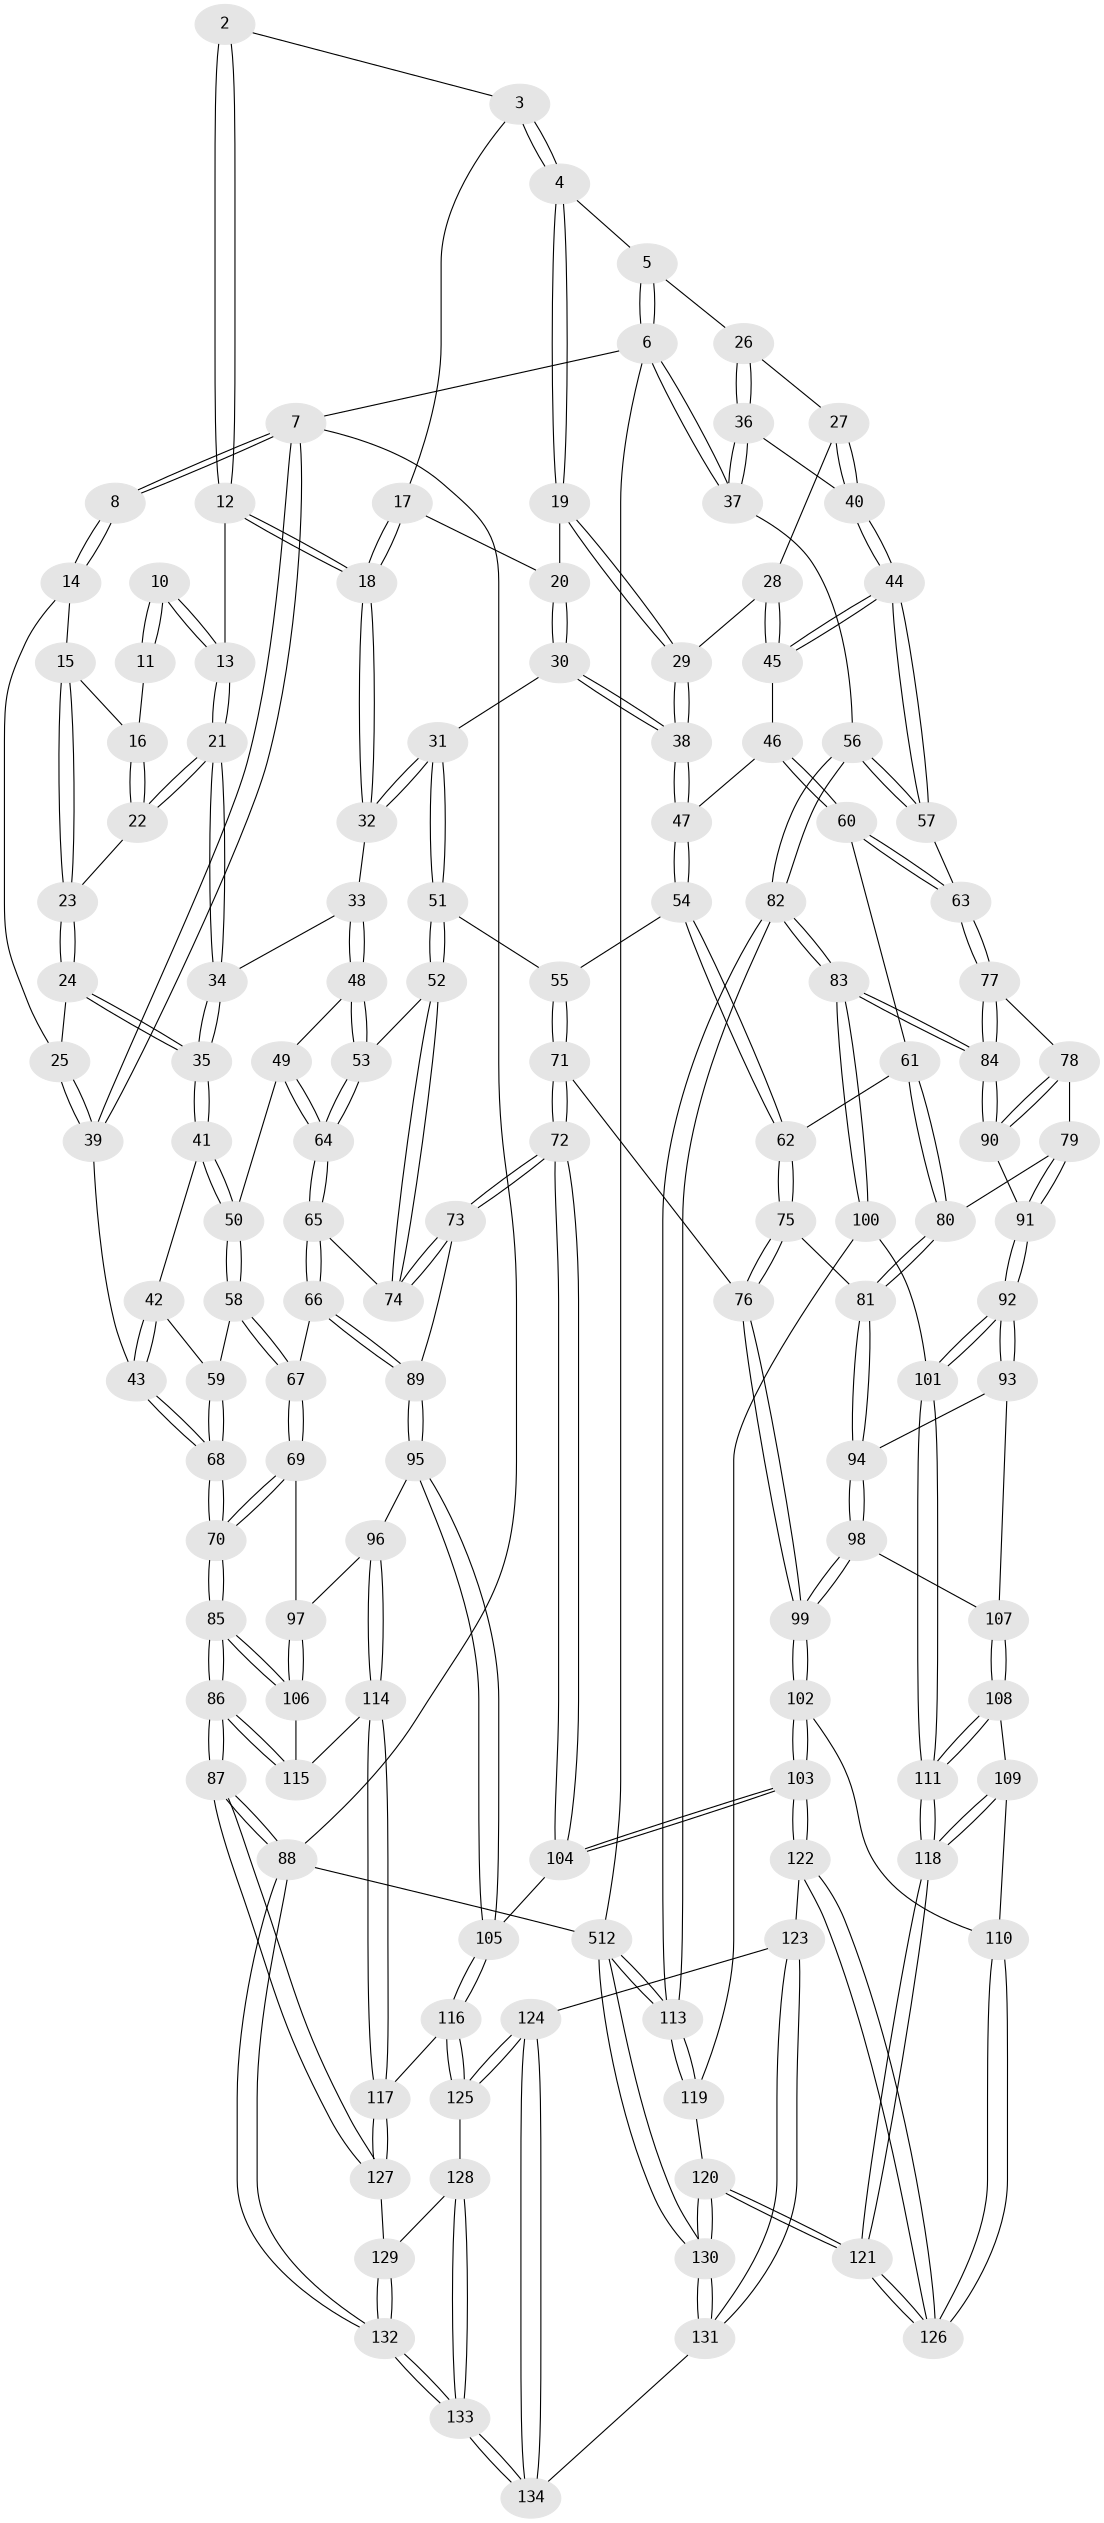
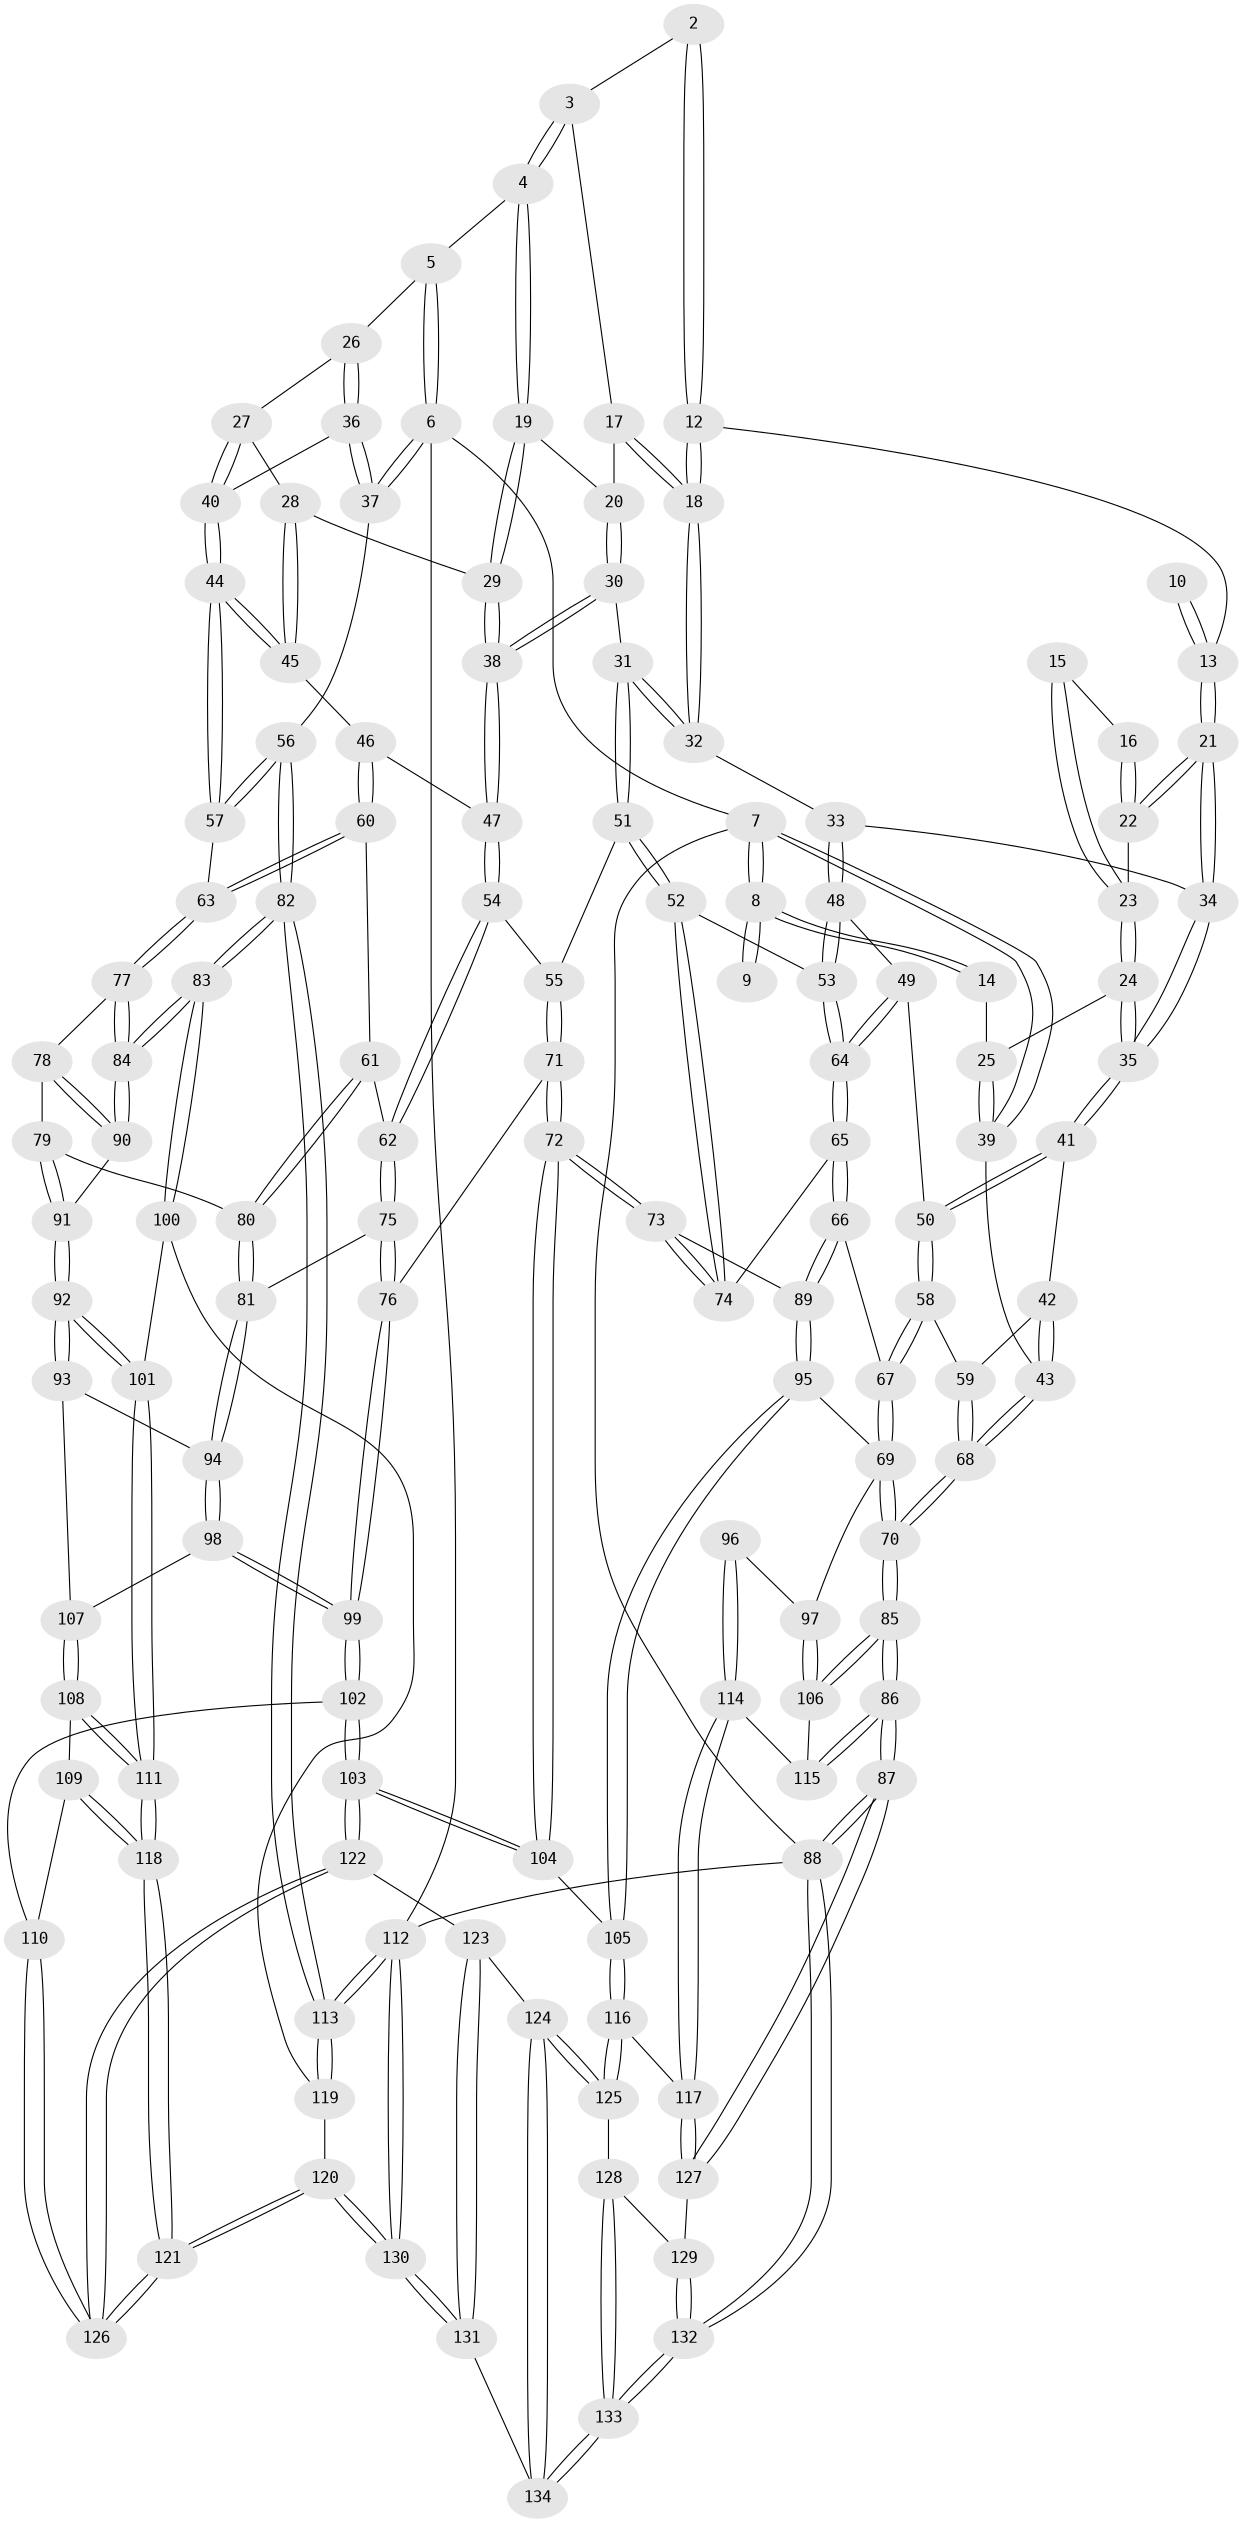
(68, 623) -> none
(145, 663) -> none
none -> (747, 982)
(396, 1501) -> (845, 1421)
(602, 1940) -> (396, 1940)
